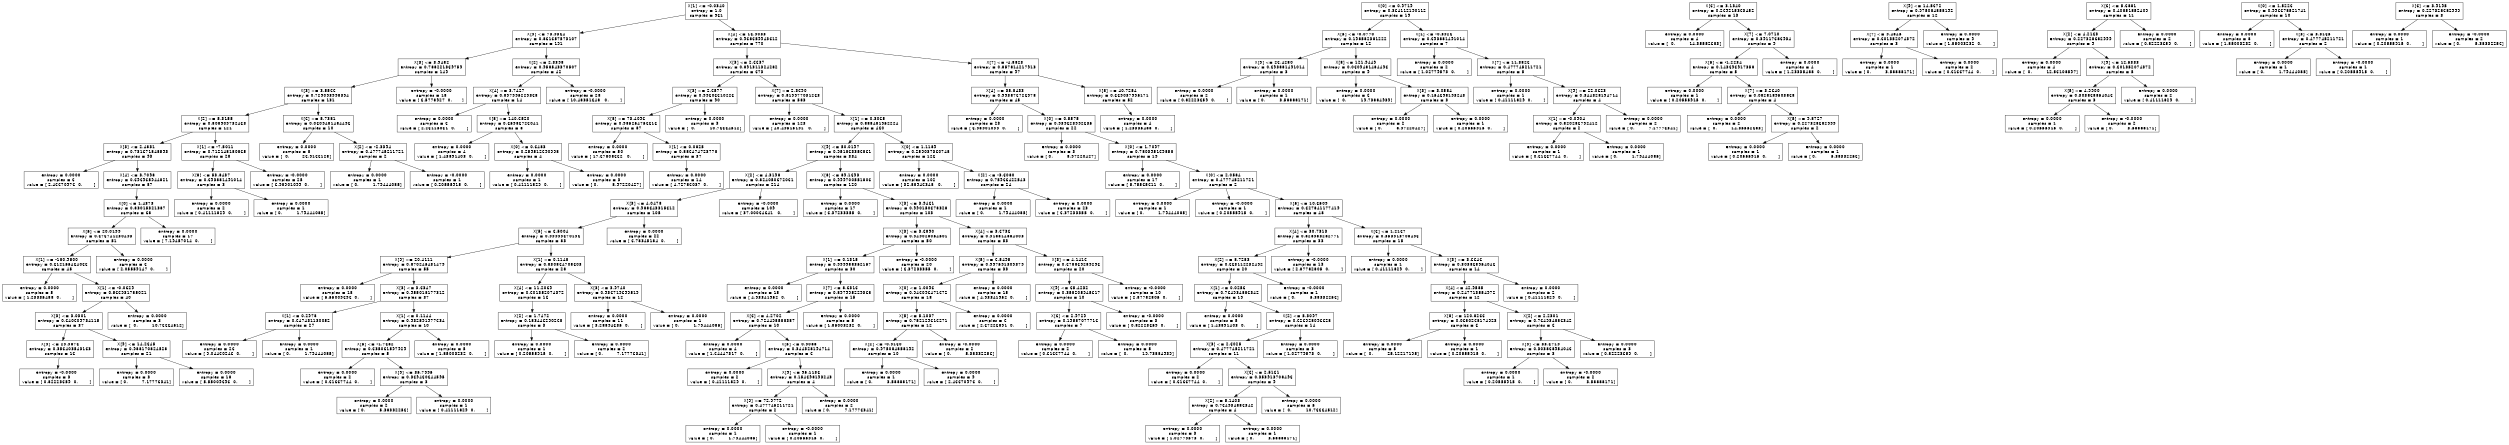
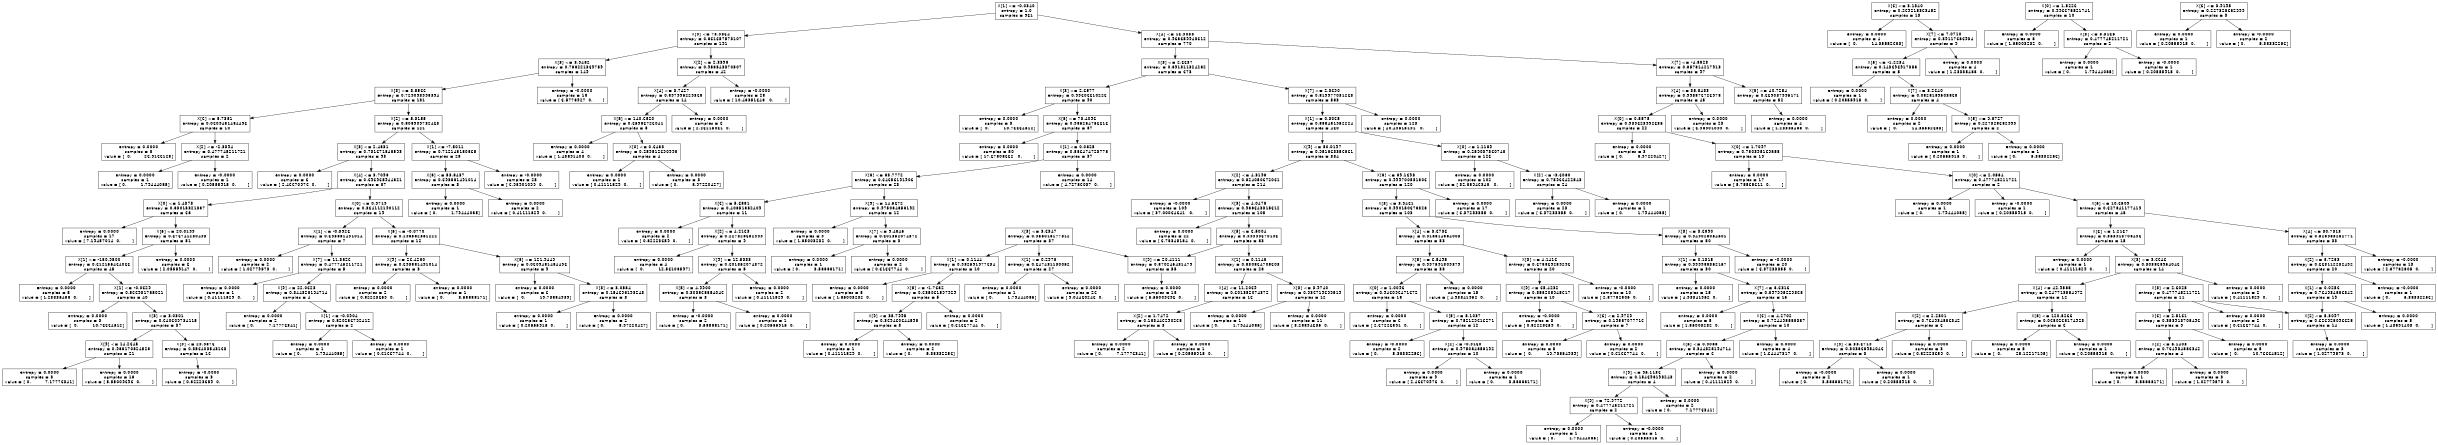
none -> (884, 180)
none -> (370, 192)
(414, 277) -> (1099, 250)
(1264, 334) -> (2244, 307)
